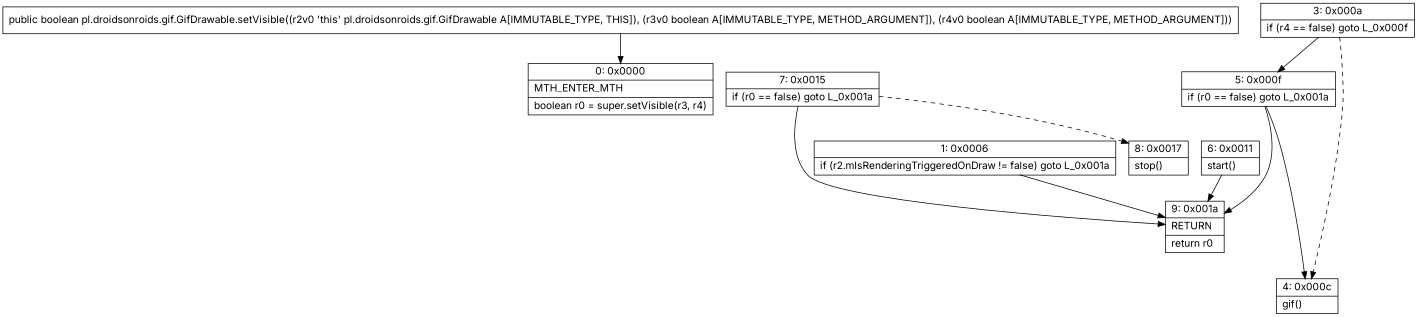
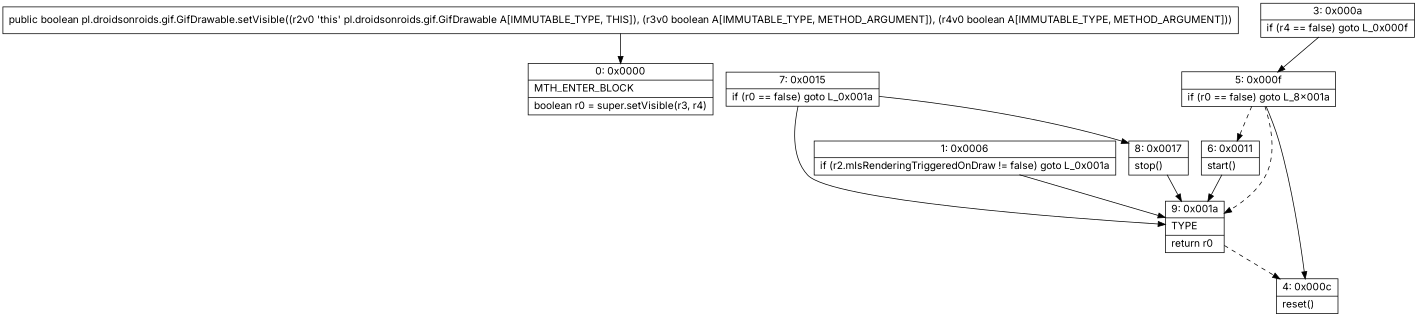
(579, 88) -> (584, 88)
(1258, 98) -> (1259, 98)
(1001, 114) -> (1001, 114)
none -> (1246, 120)
(1337, 155) -> (1249, 260)
(1270, 165) -> (1270, 165)
none -> (1173, 185)
(1192, 226) -> (1185, 226)
(1292, 305) -> (1298, 305)
